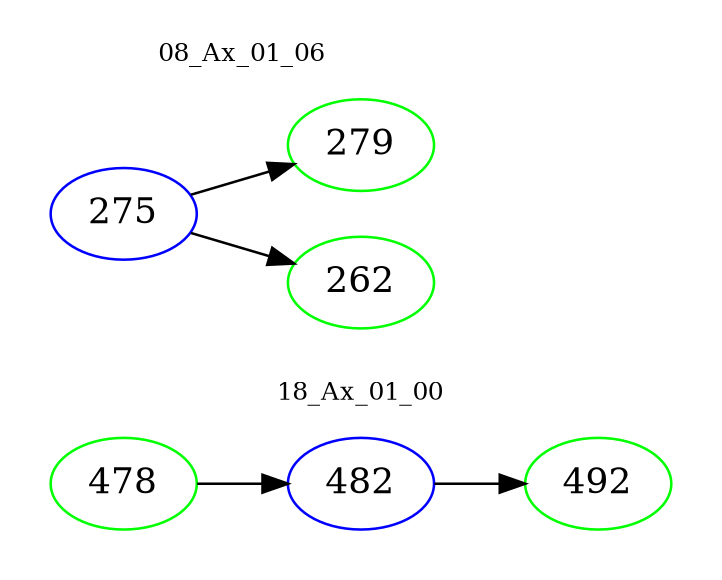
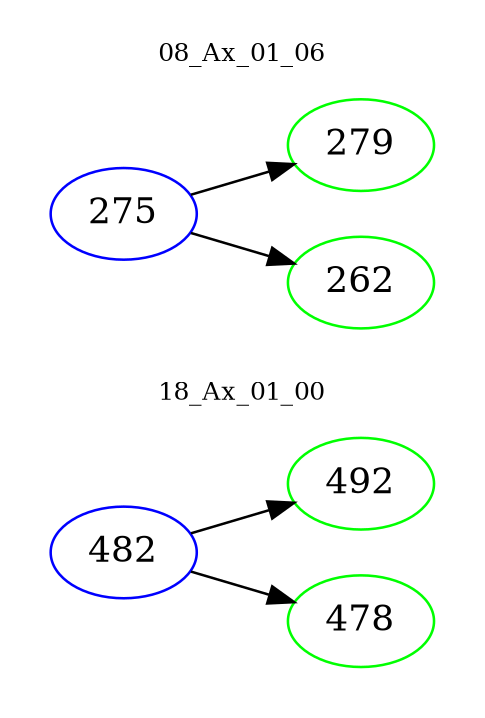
(230, 484) -> (230, 583)
